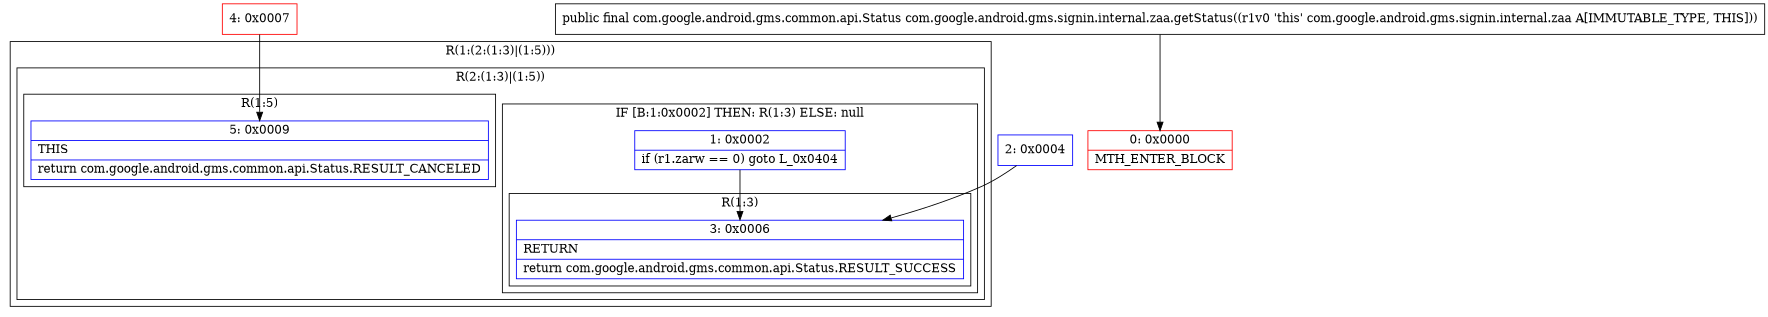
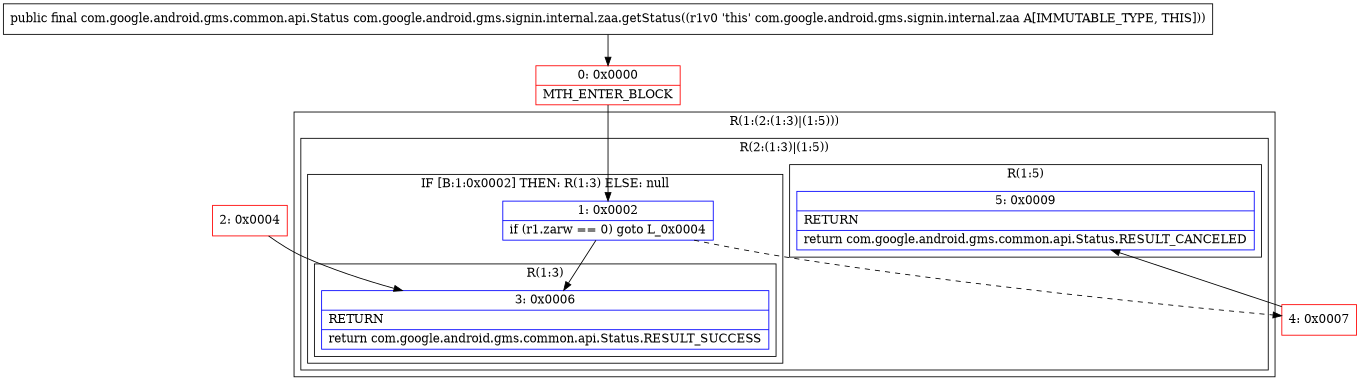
none -> (608, 149)
(53, 150) -> (831, 220)
(1035, 150) -> (250, 221)
(740, 160) -> (608, 230)
none -> (983, 284)
